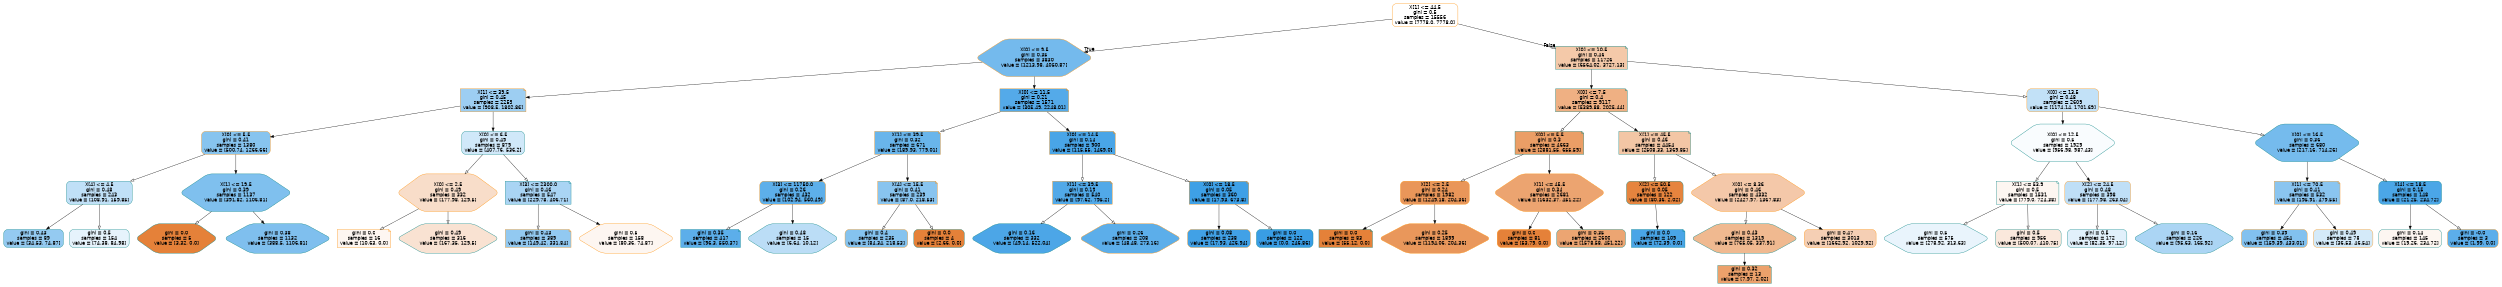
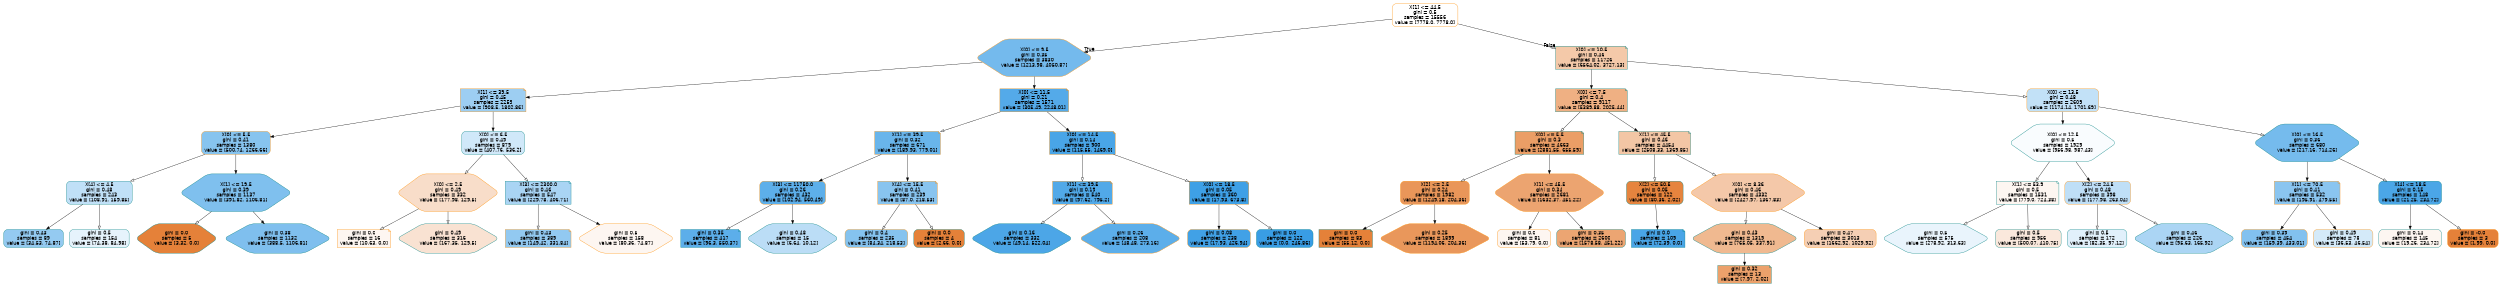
(1524, 238) -> (1524, 238)
(2184, 238) -> (2184, 238)
(2473, 238) -> (2473, 238)
